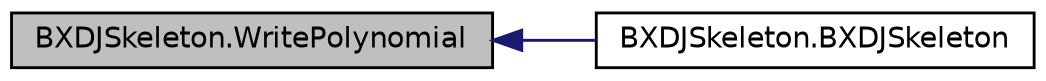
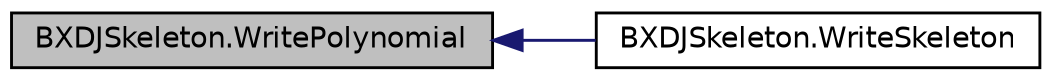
(815, 40) -> (818, 40)
